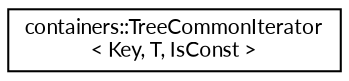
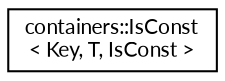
(175, 40) -> (113, 40)
